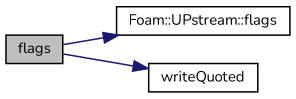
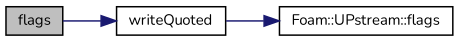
(83, 41) -> (245, 21)
